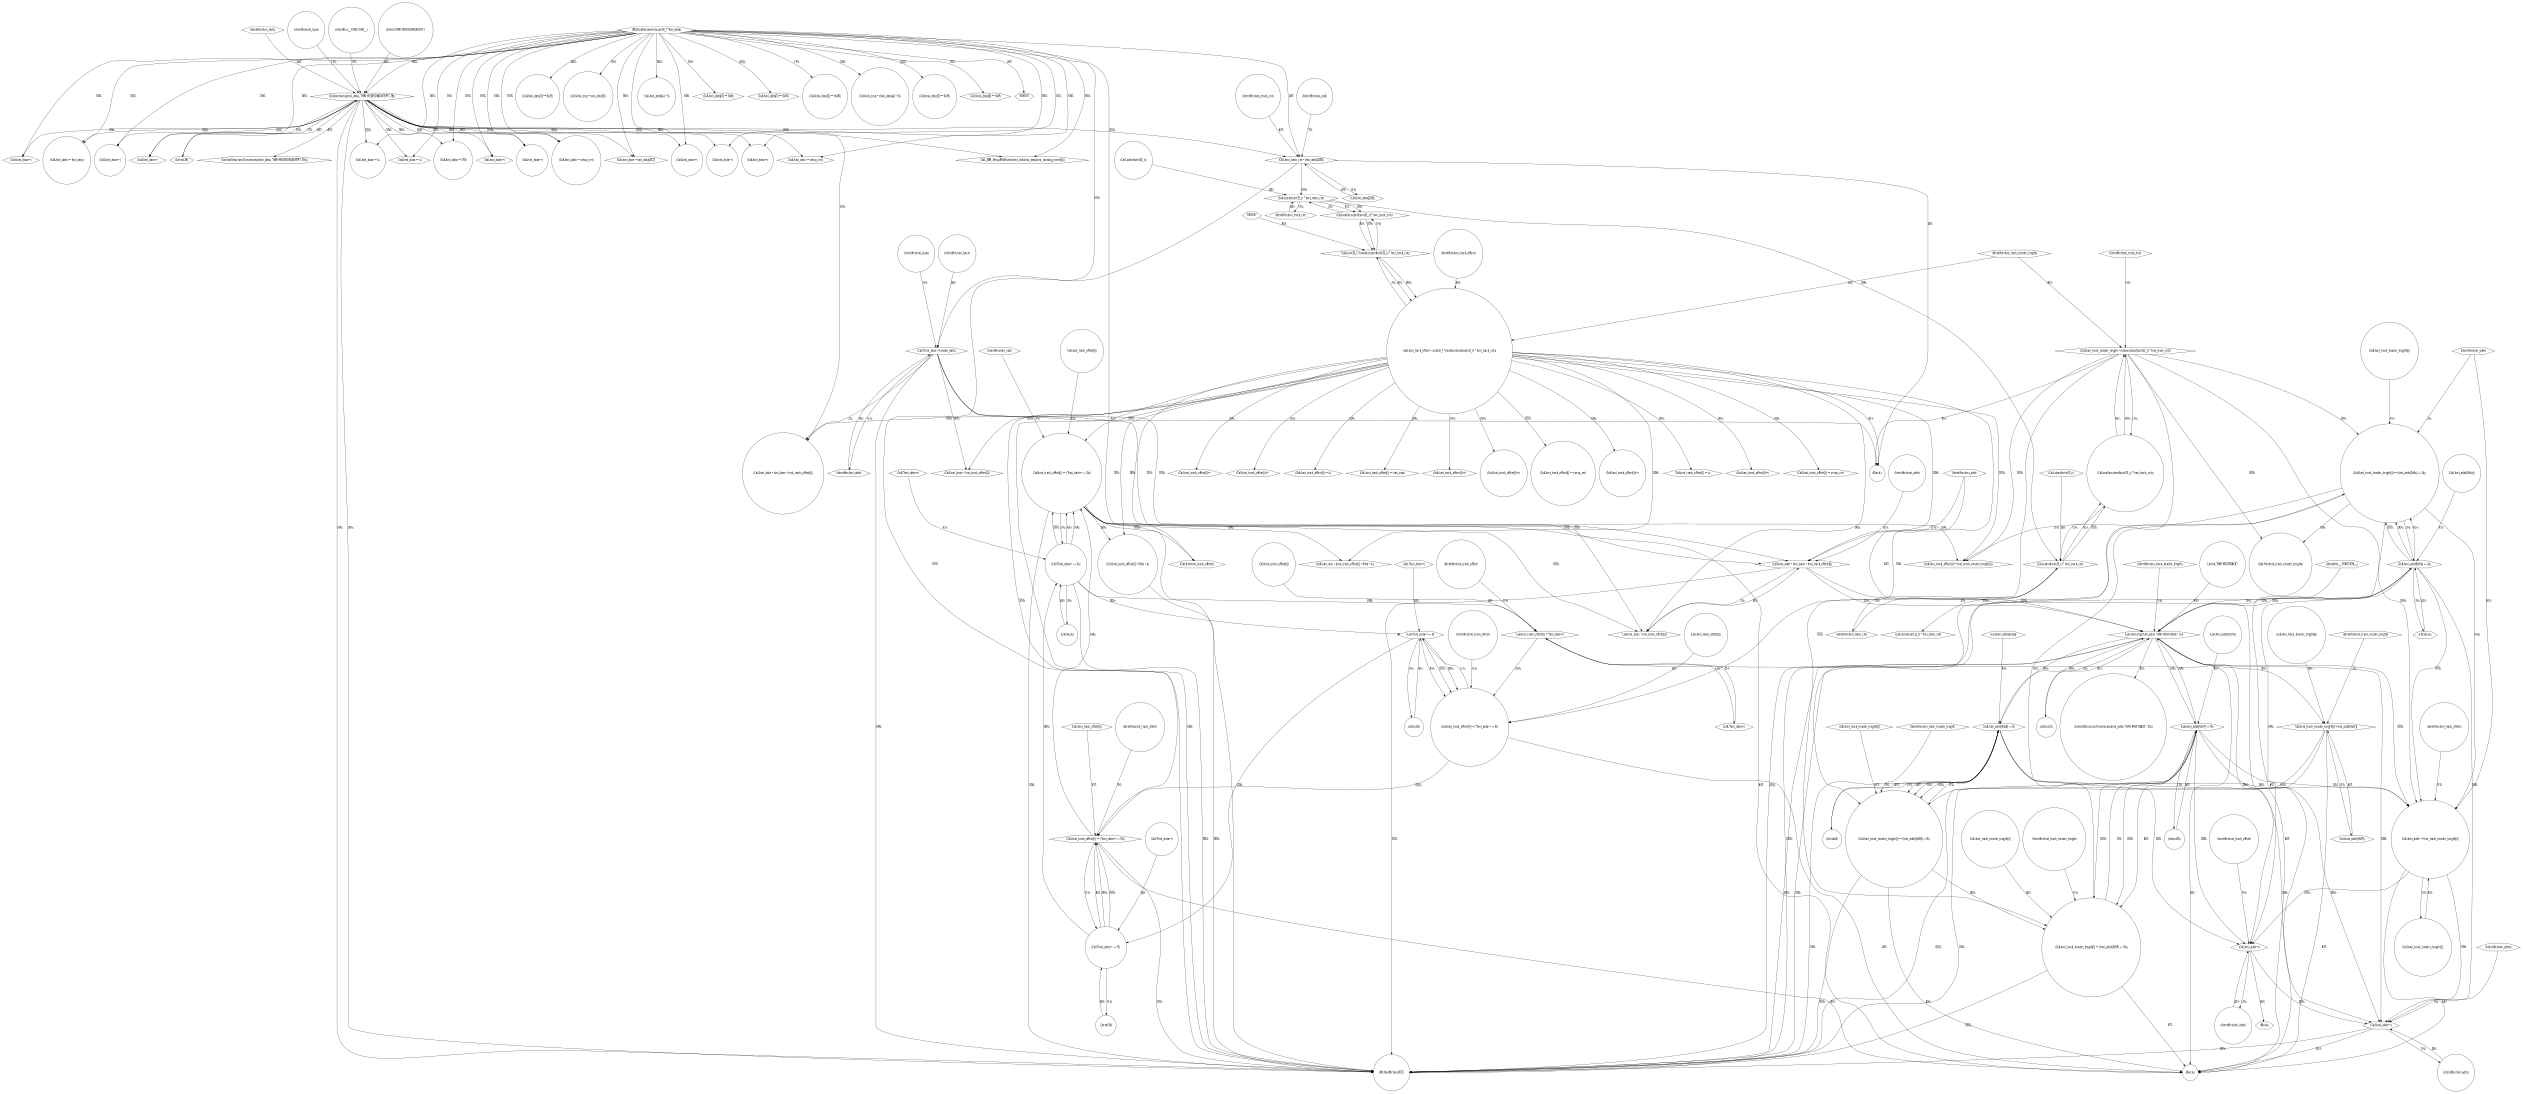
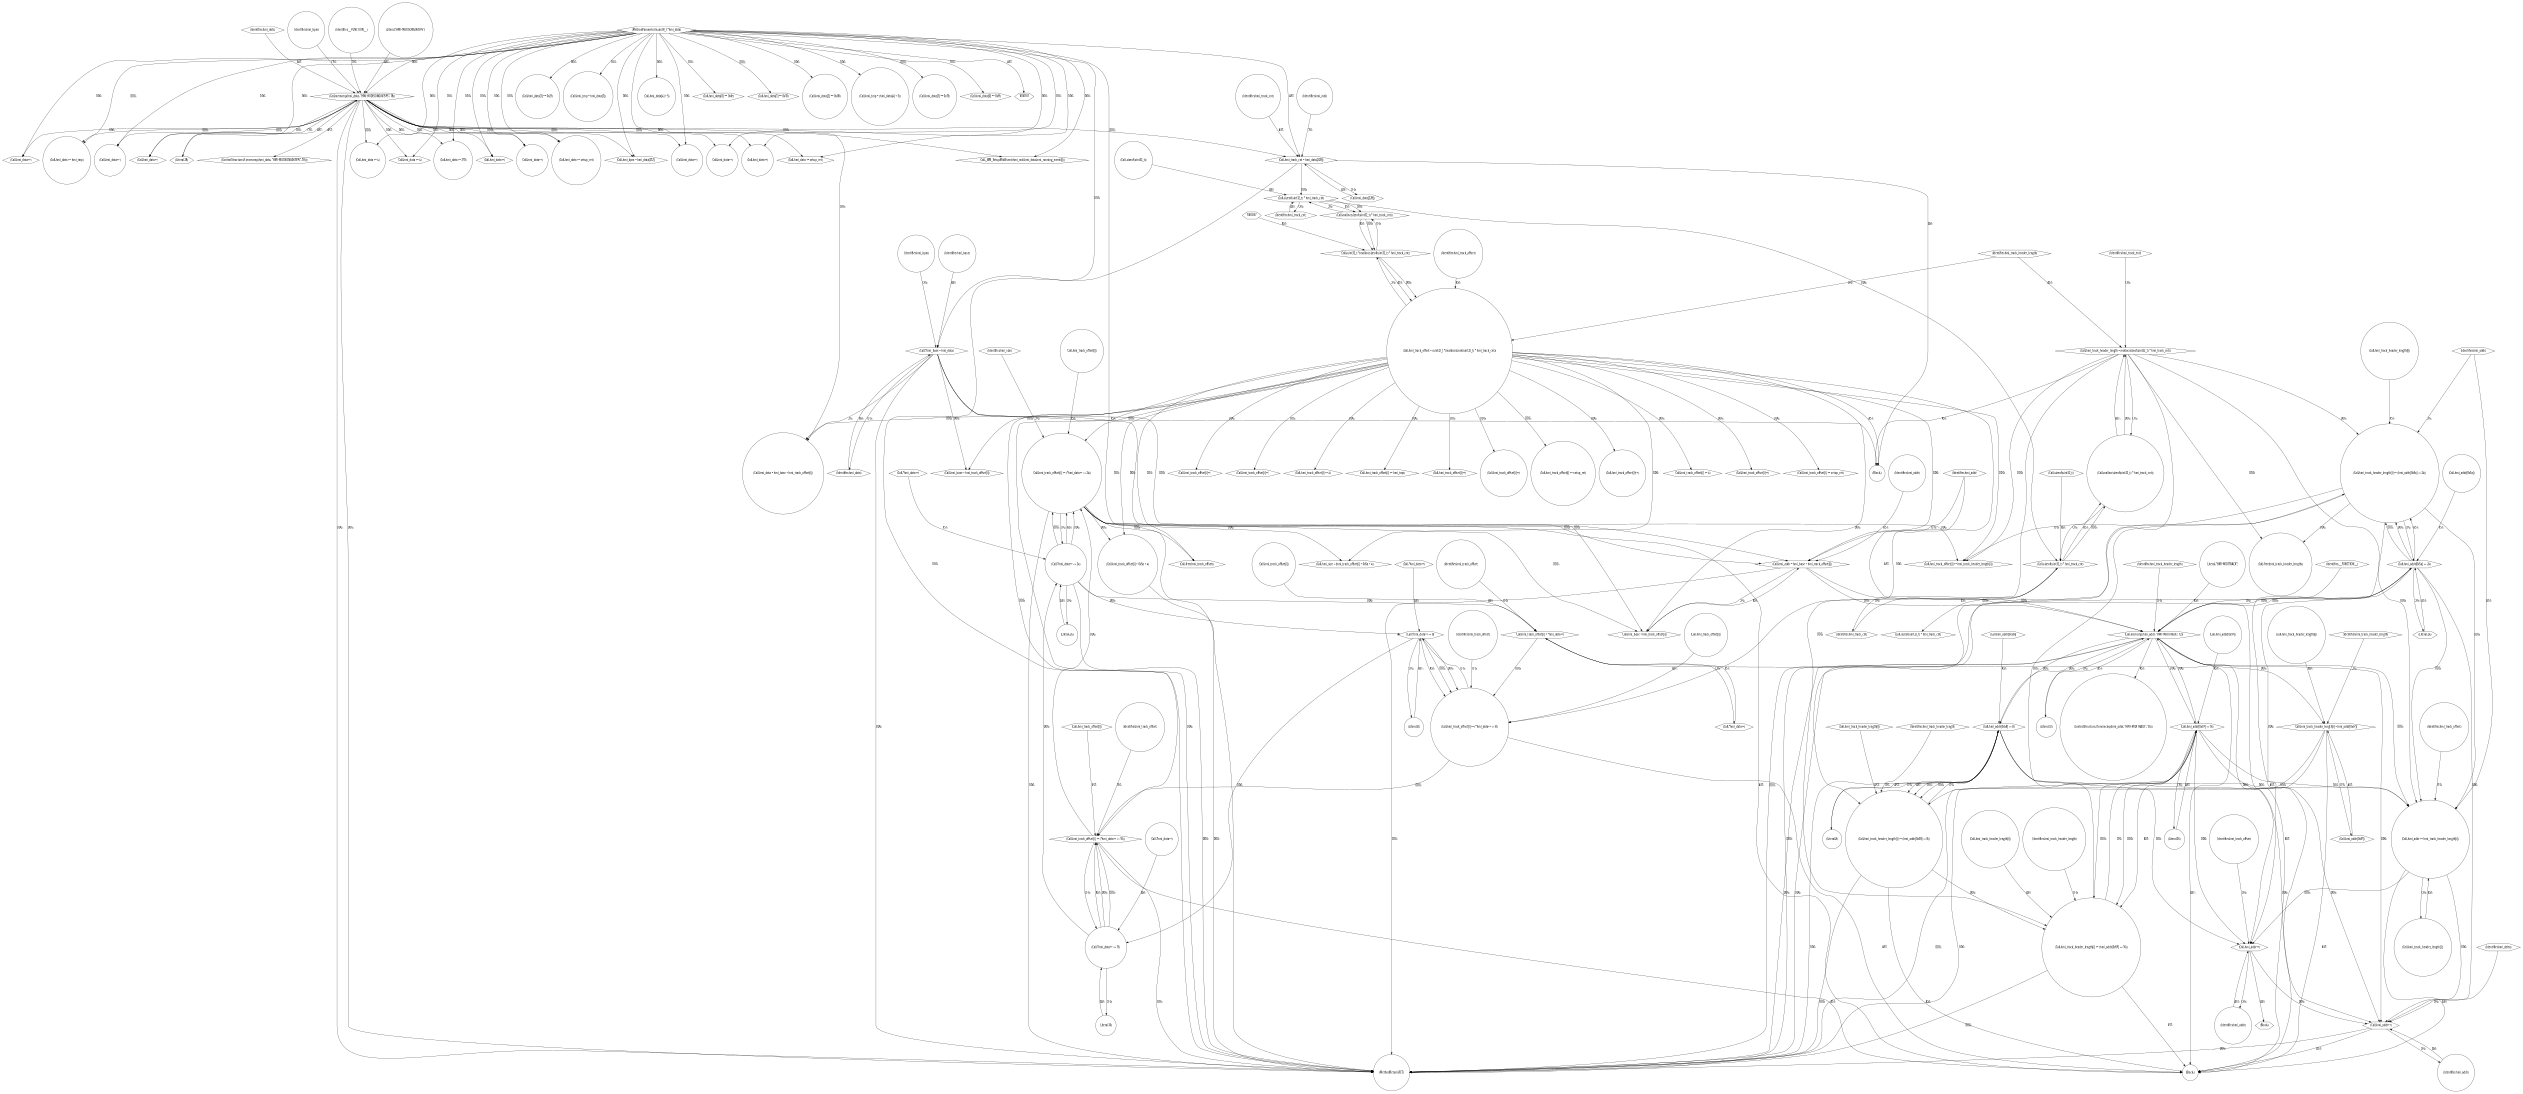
(797, 63) -> (797, 63)
(937, 351) -> (937, 351)
